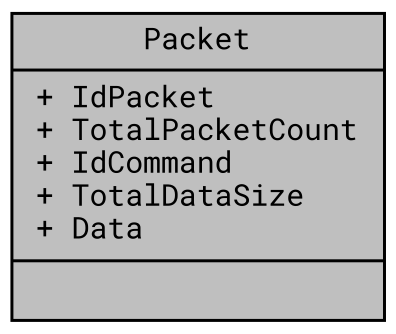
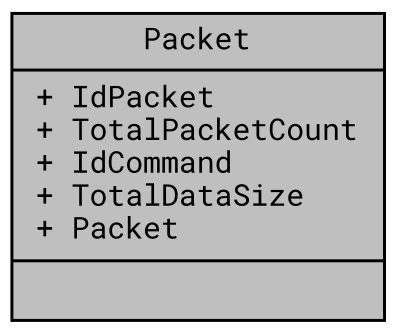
(91, 230) -> (109, 230)
